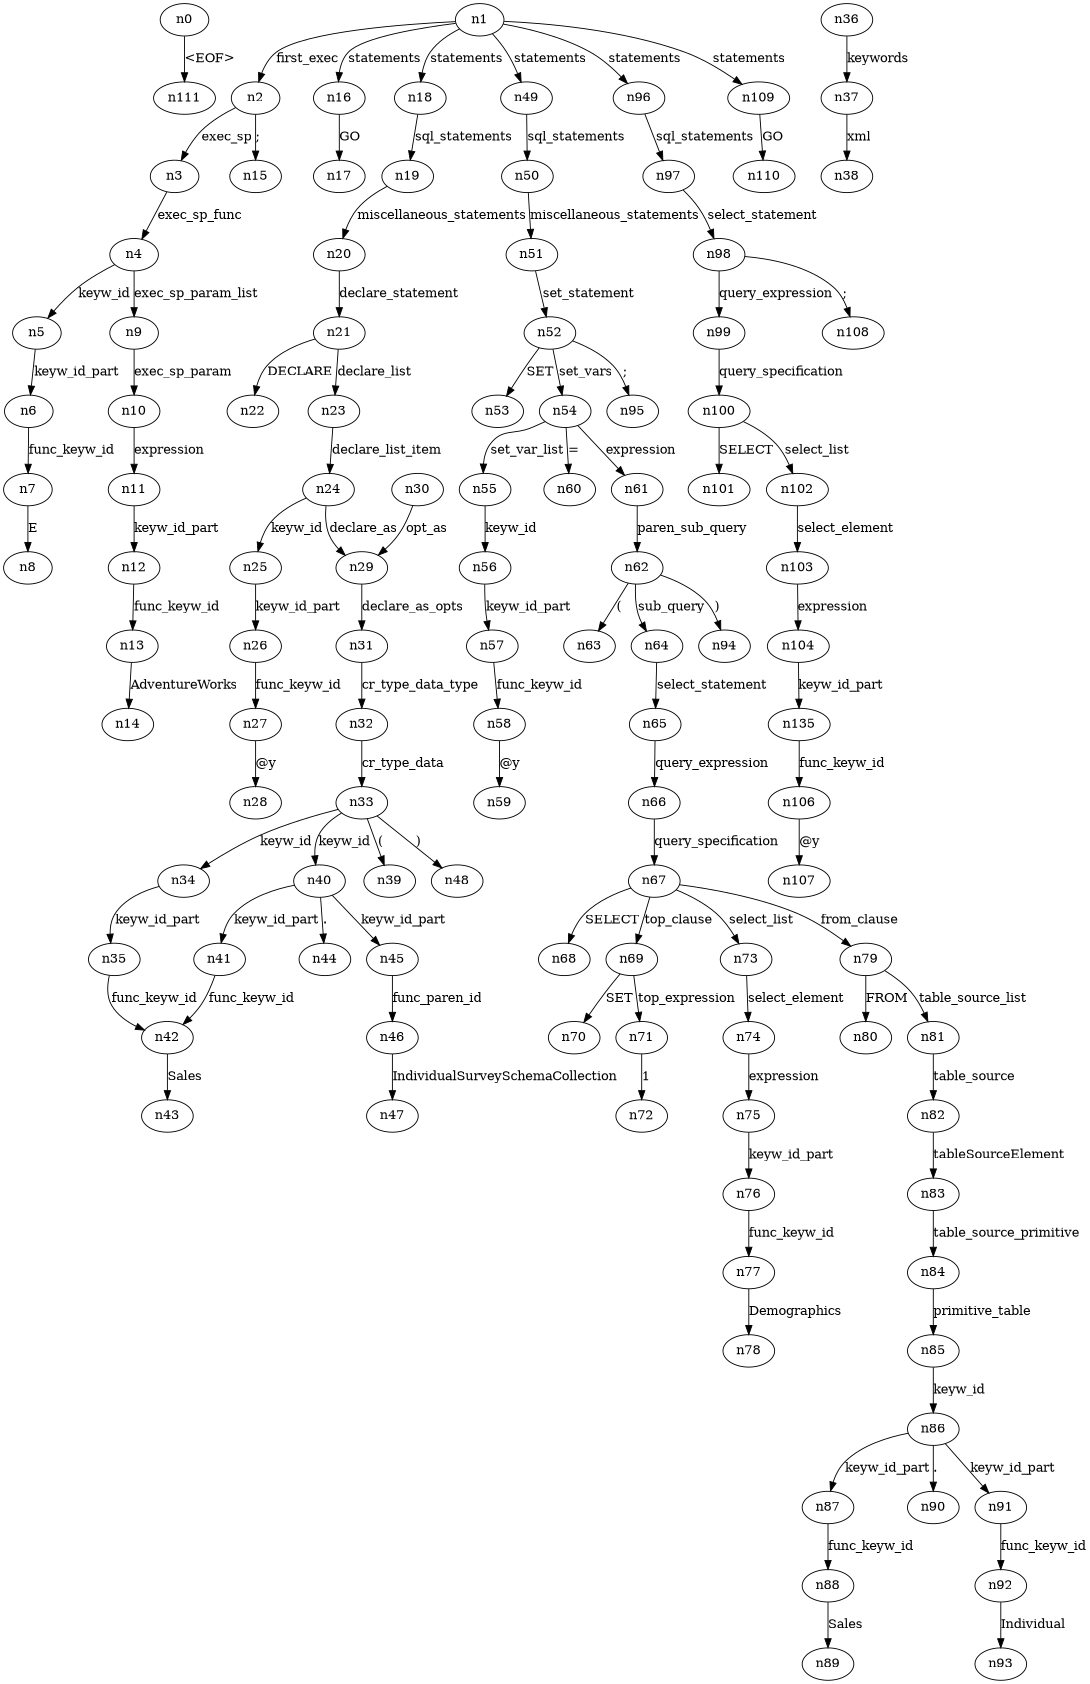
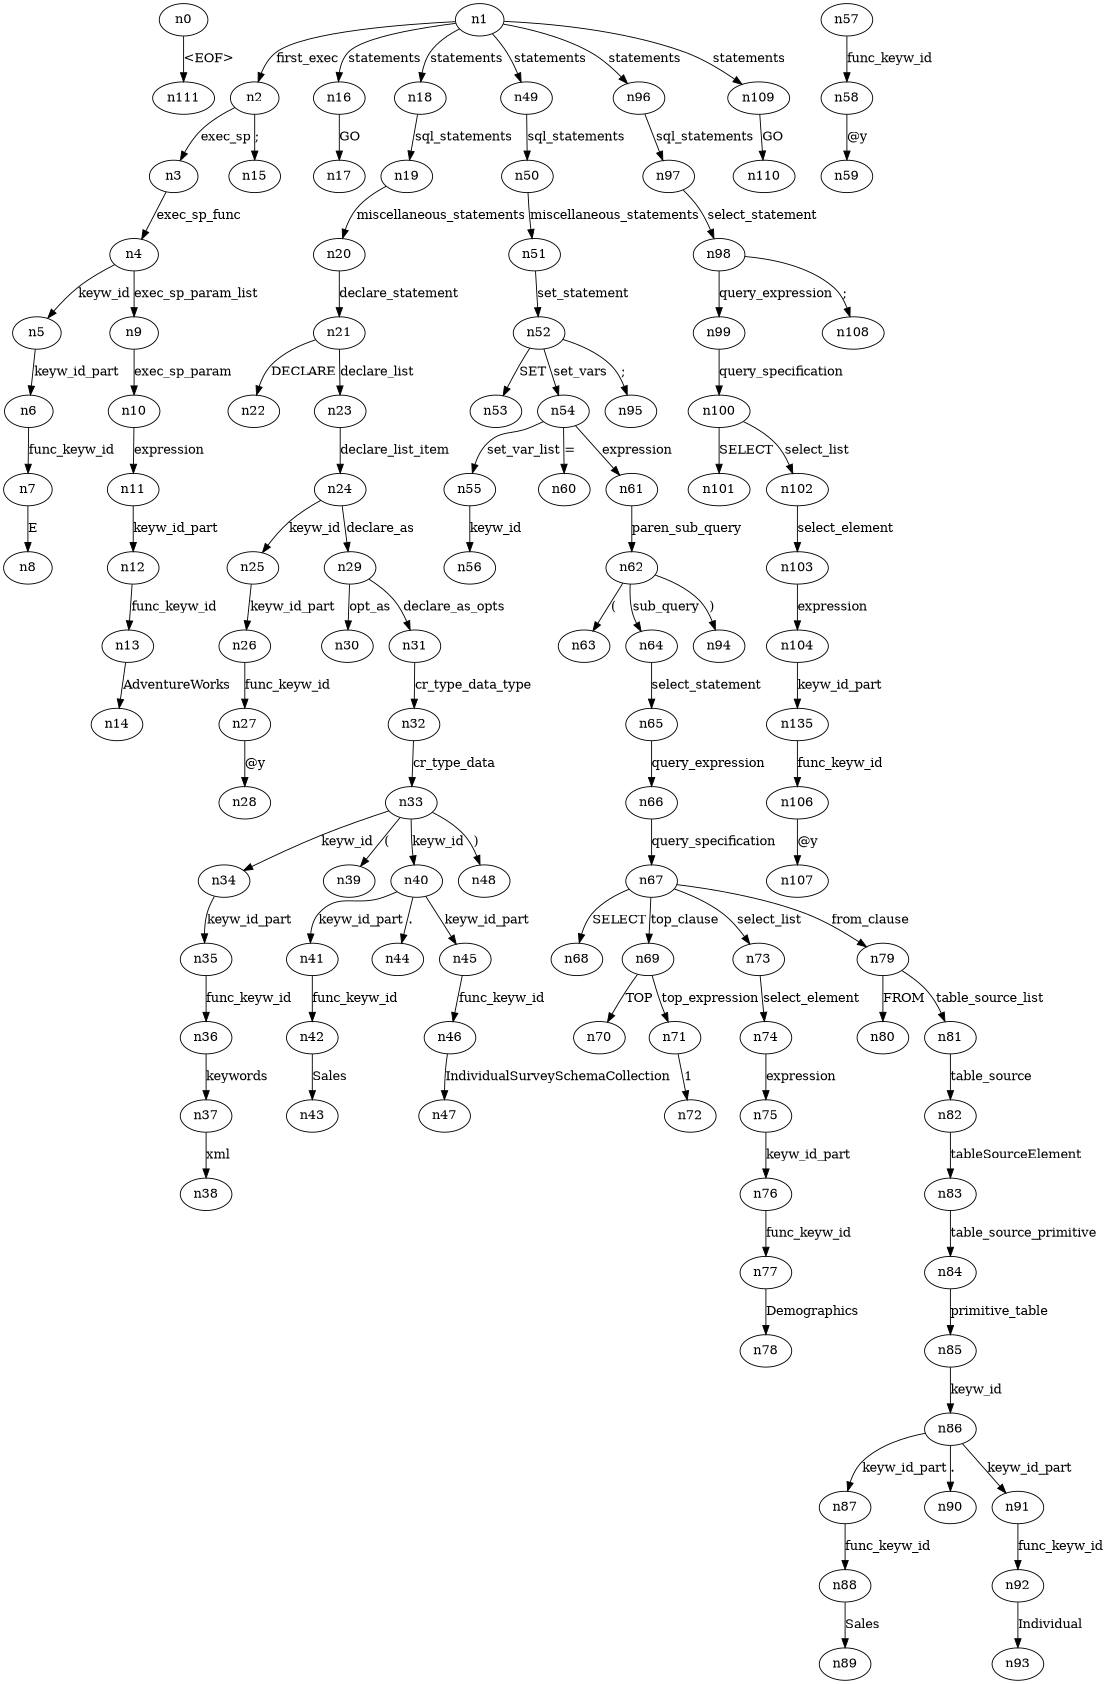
(402, 529) -> (349, 603)
(485, 603) -> none
(437, 999) -> (502, 999)
(619, 999) -> (639, 999)
(112, 1006) -> (206, 994)
